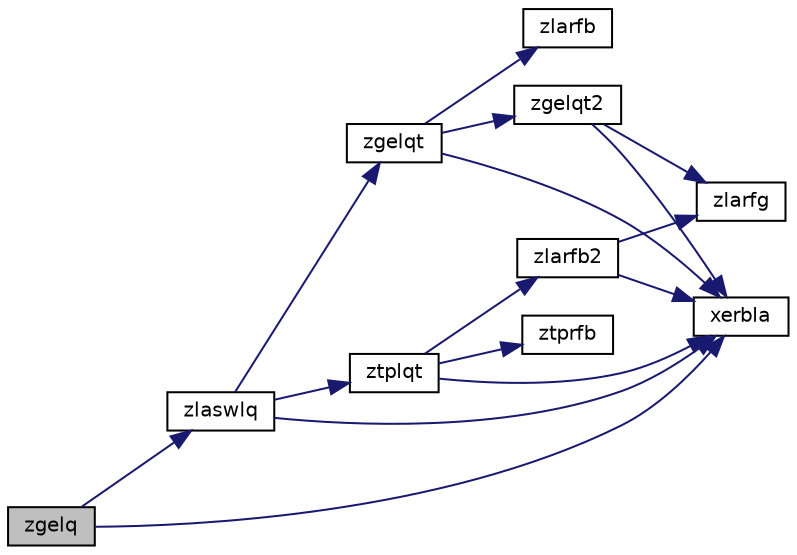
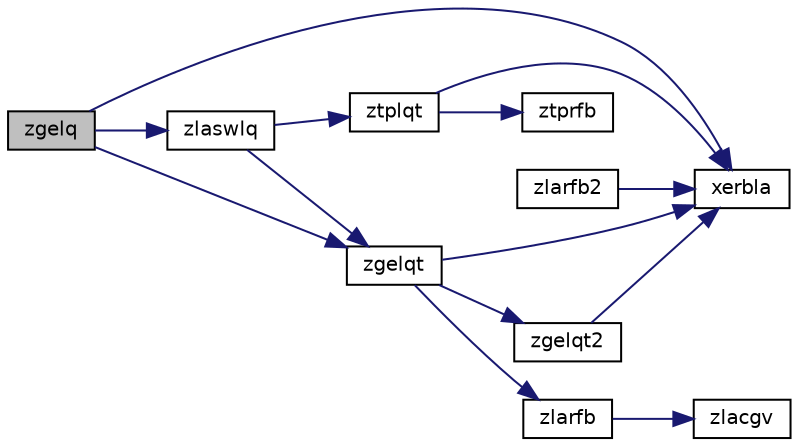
none -> (211, 193)
(741, 202) -> none
(472, 321) -> none
(494, 418) -> none
none -> (742, 419)
